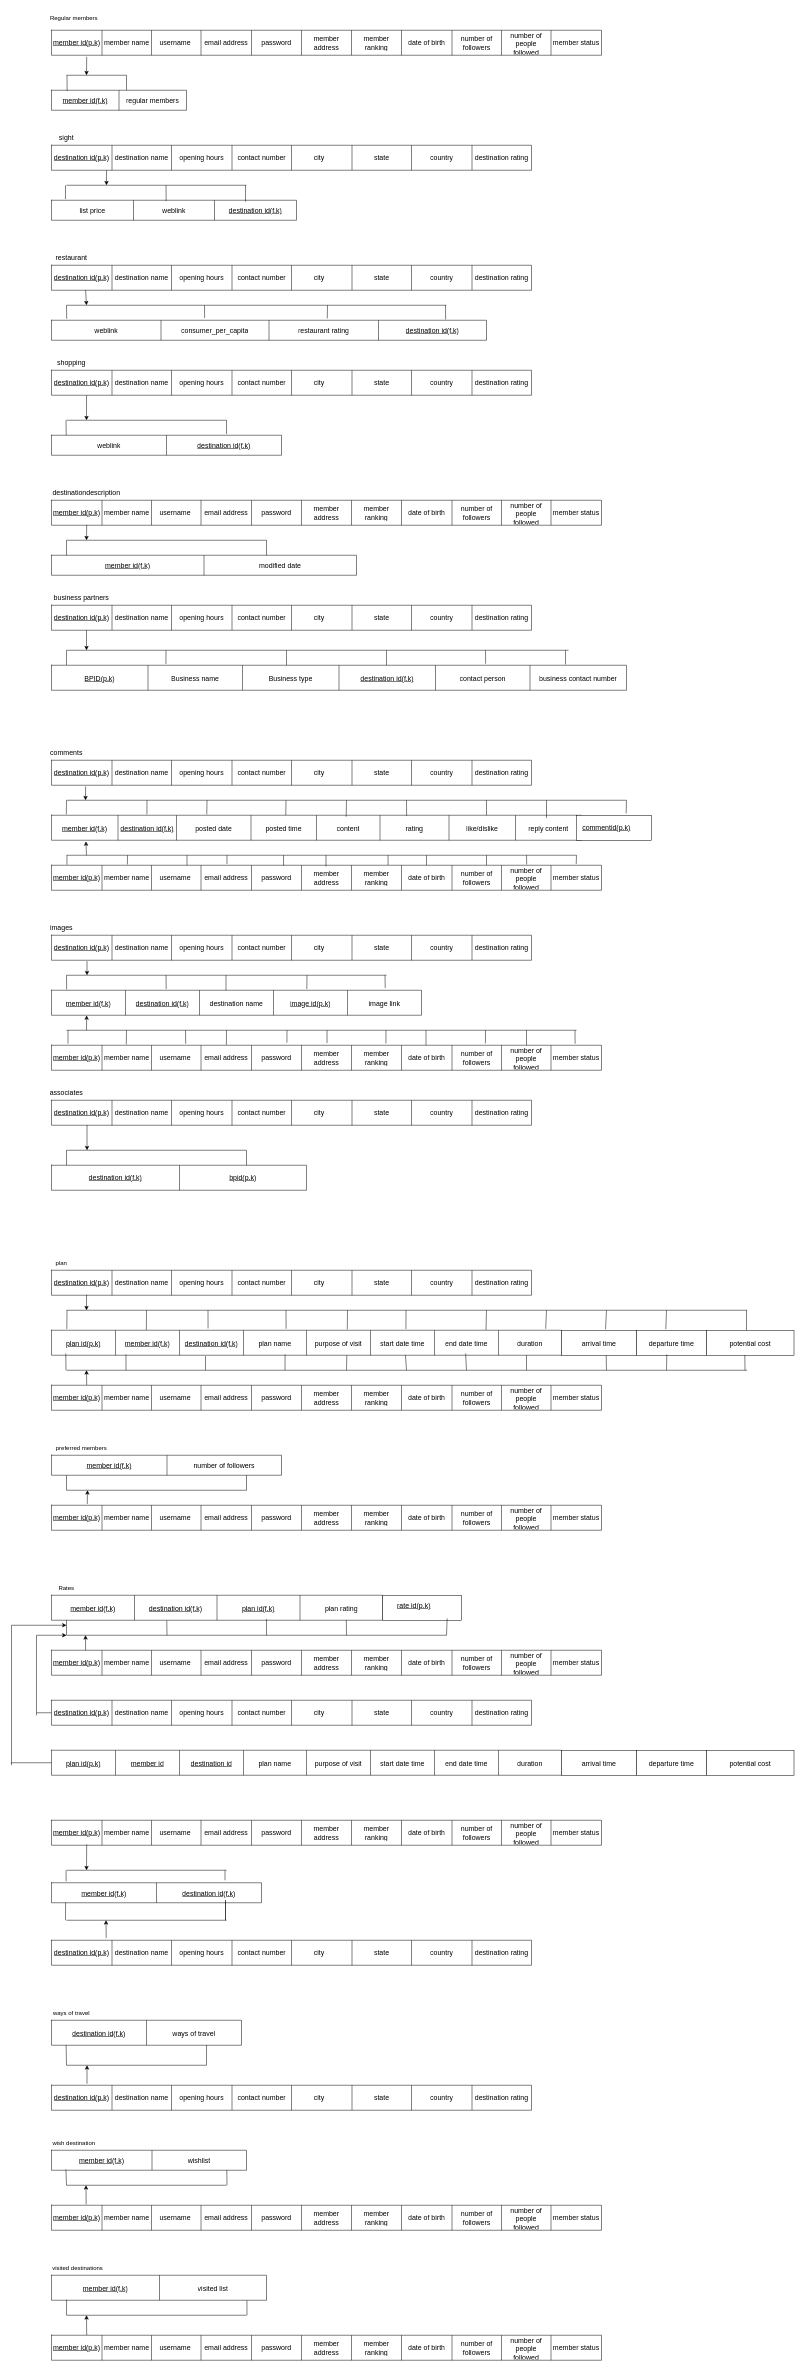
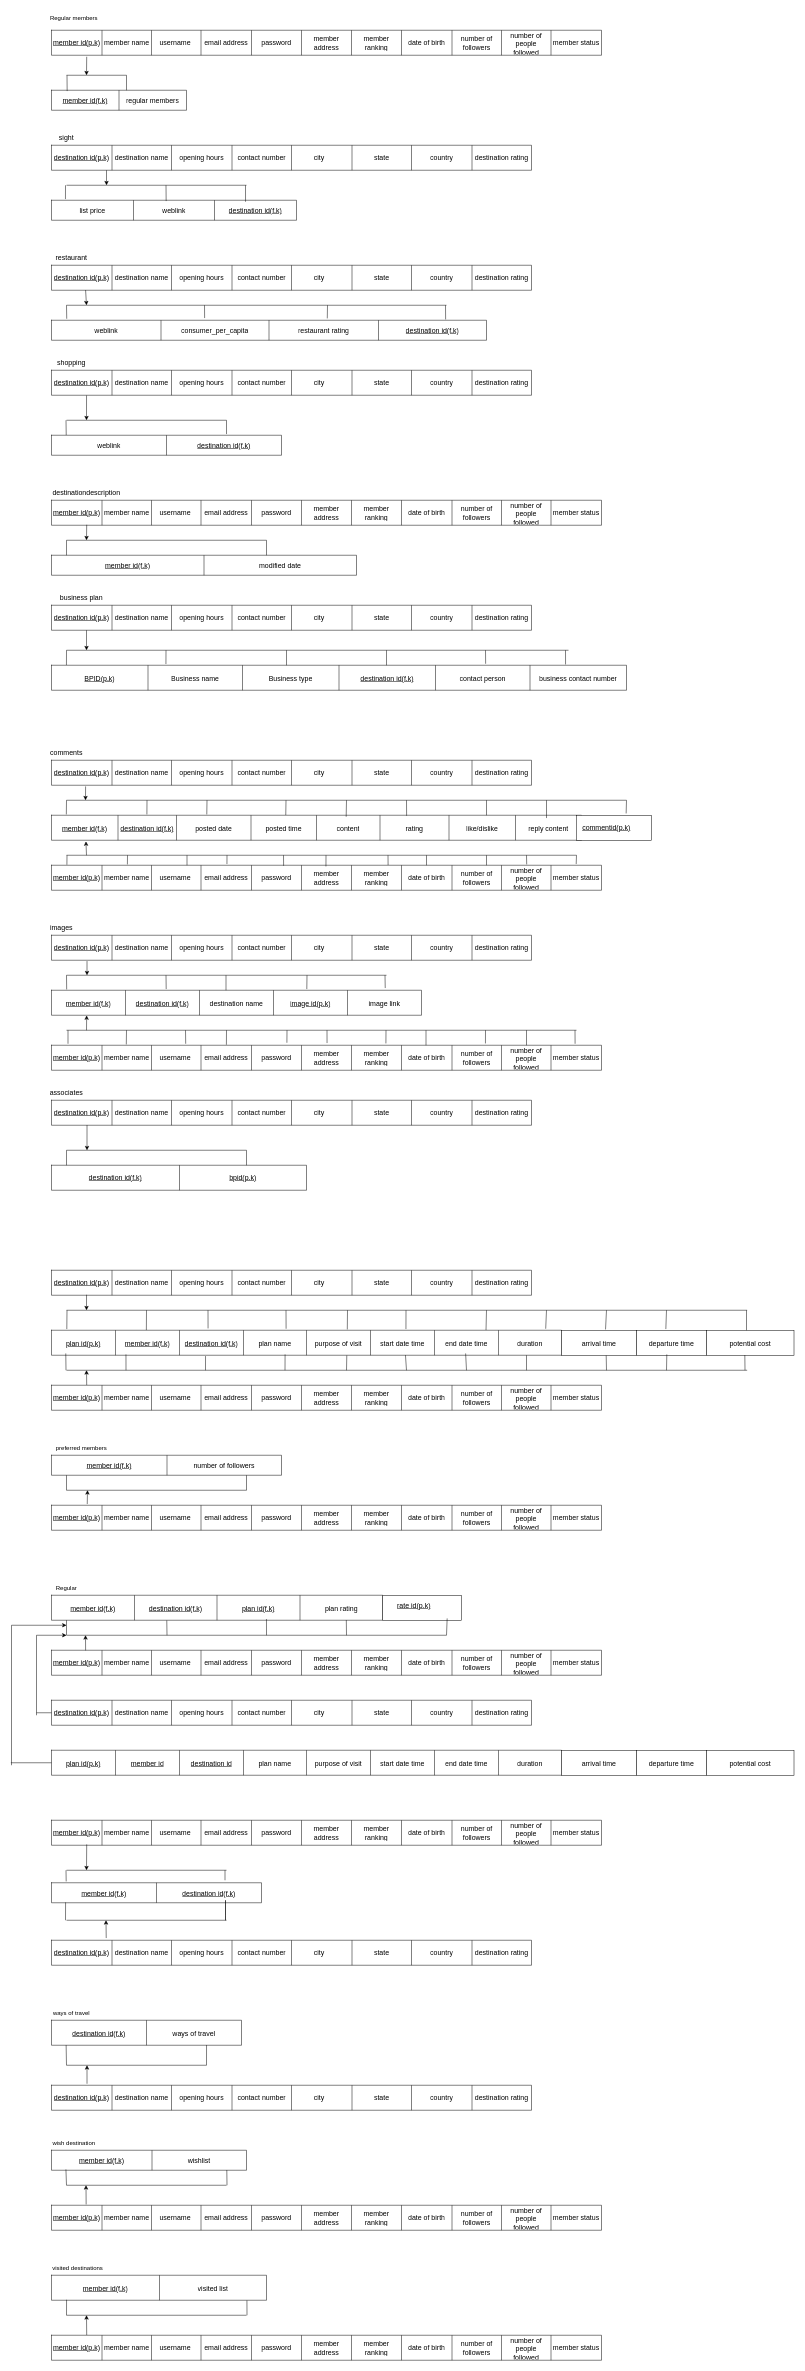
(81, 598) -> (81, 598)
(61, 1263) -> none
(66, 1588) -> (66, 1588)
